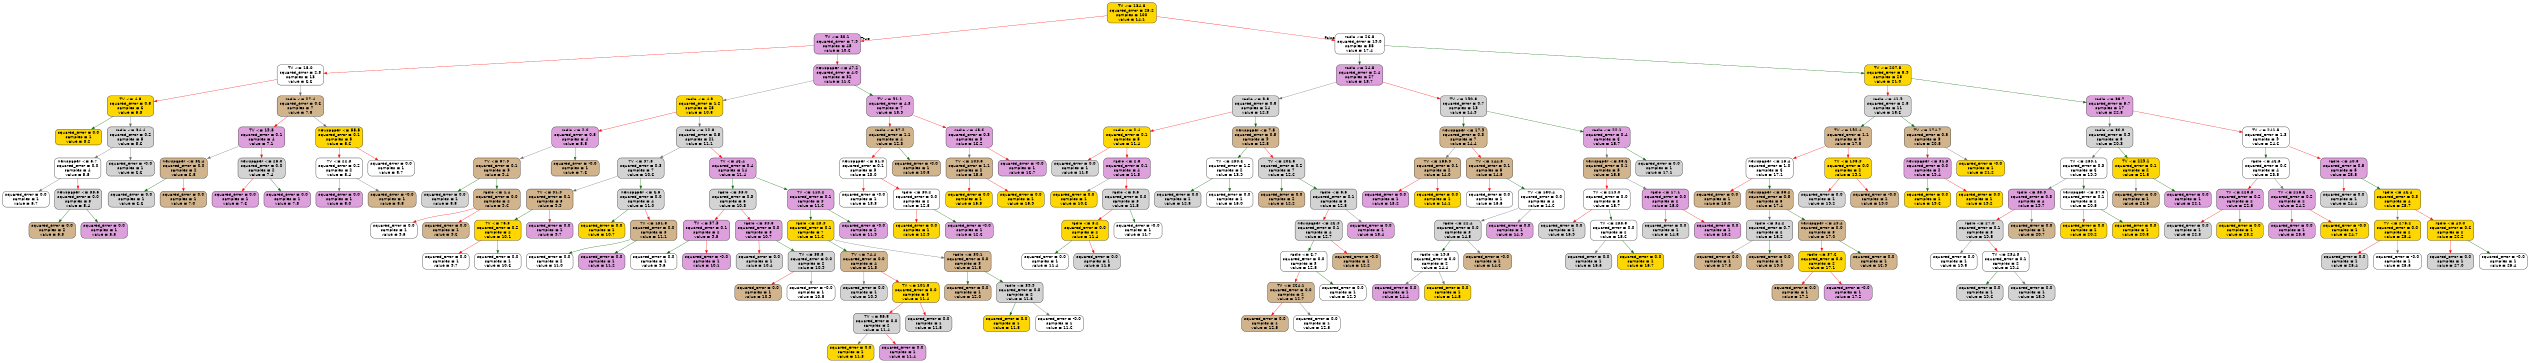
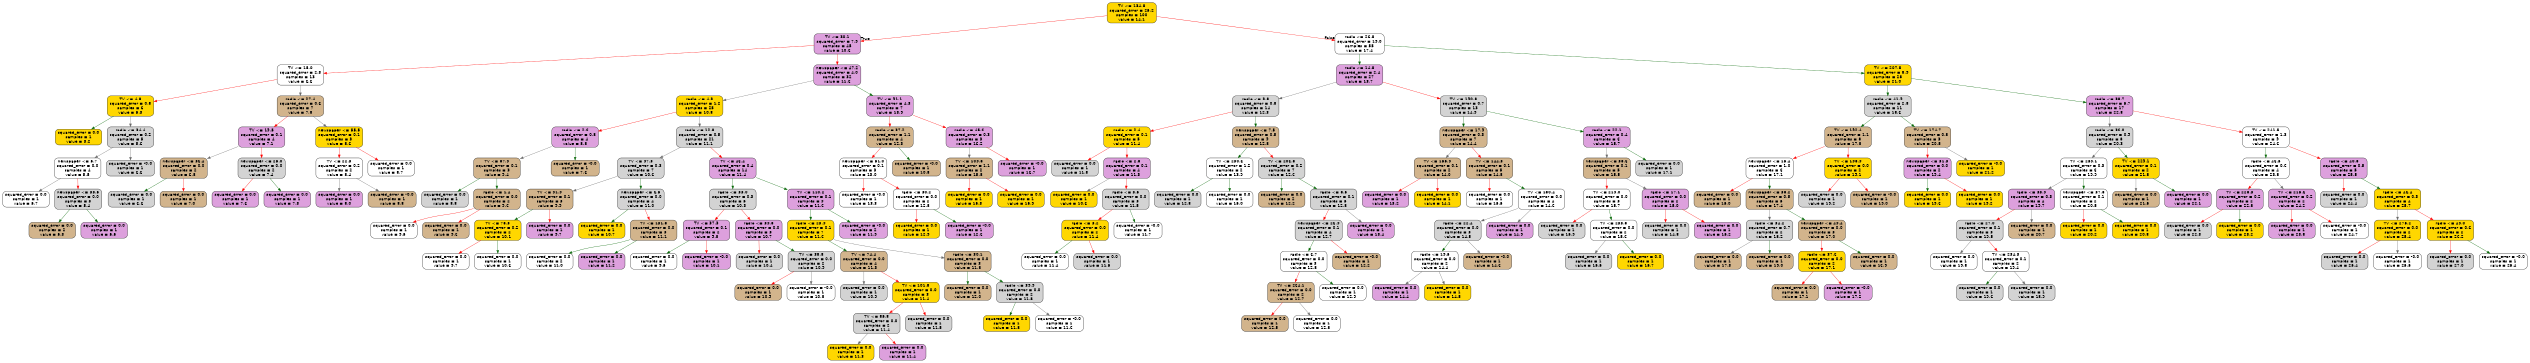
(1888, 89) -> (1888, 89)
(2345, 230) -> (2345, 230)
